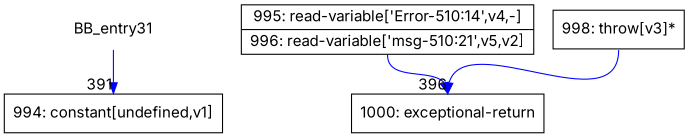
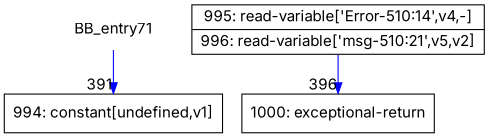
(113, 30) -> (113, 30)
(619, 30) -> none
